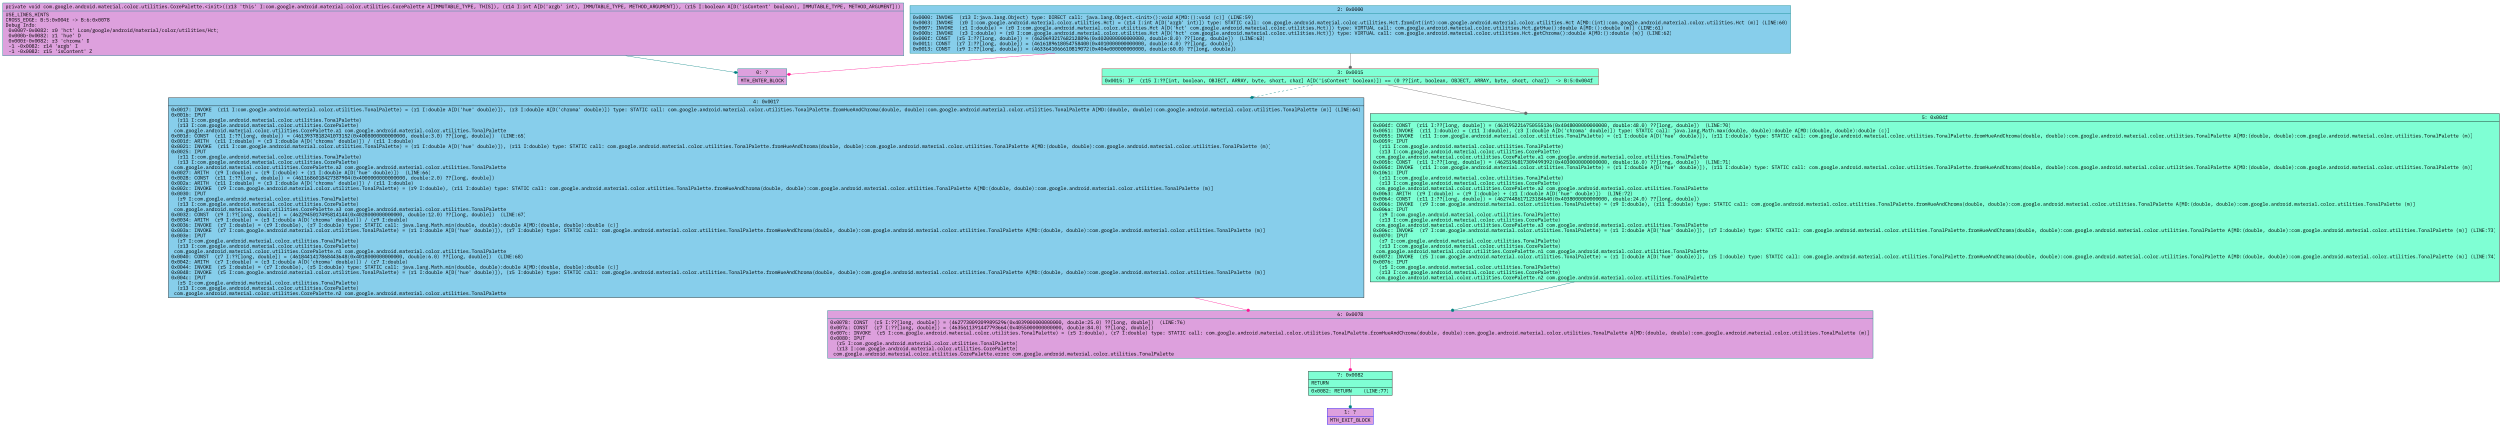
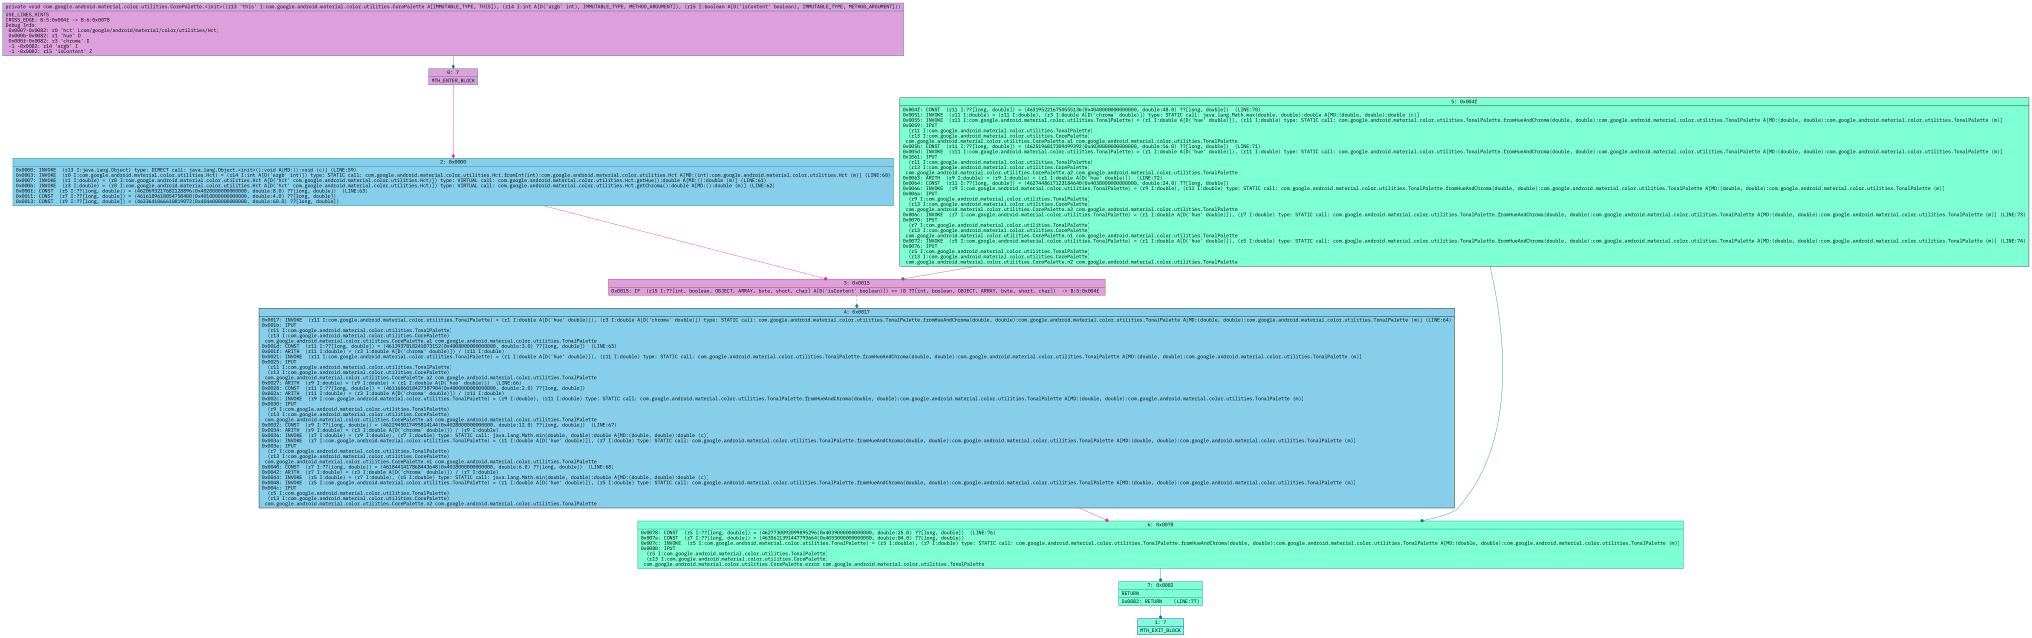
(1350, 60) -> (684, 242)
(923, 64) -> (453, 119)
(1350, 77) -> (857, 287)
(1456, 99) -> (941, 272)
(1350, 334) -> (1161, 545)
(1350, 363) -> (1161, 574)
(1350, 383) -> (1161, 594)
(1350, 416) -> (1161, 627)
